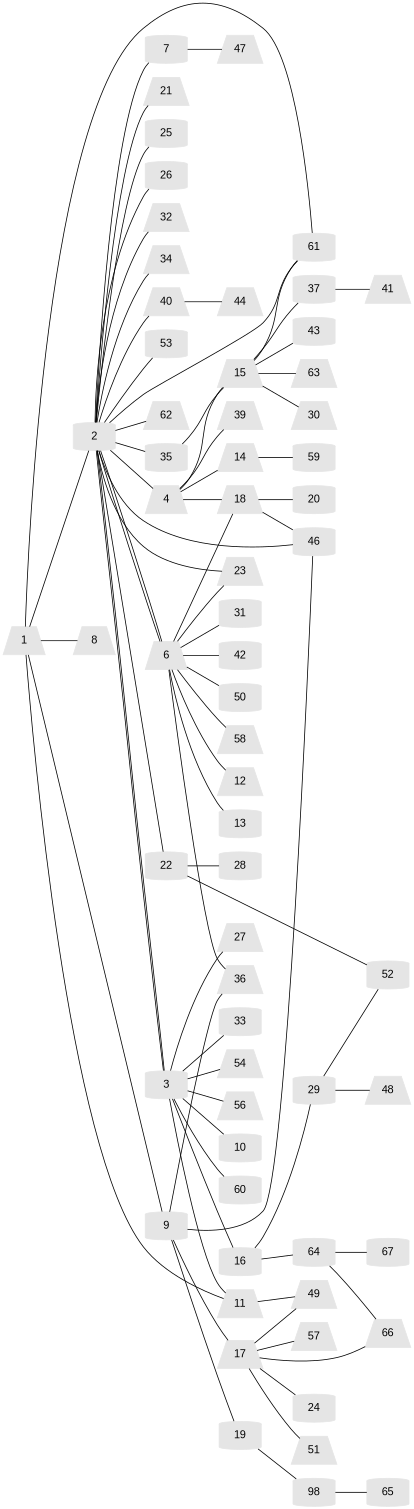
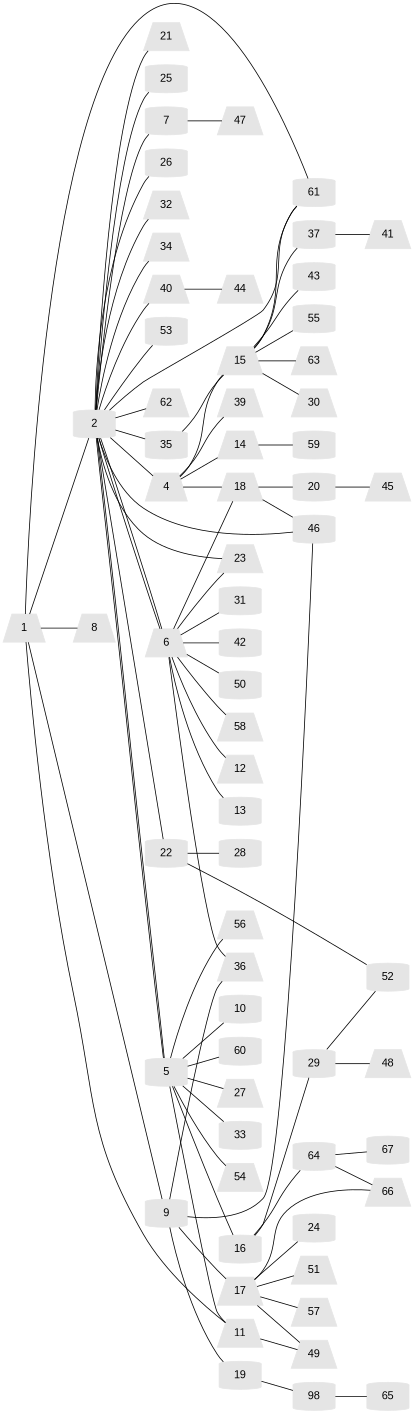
none -> (314, 319)
none -> (388, 487)
(166, 1085) -> (166, 1072)
